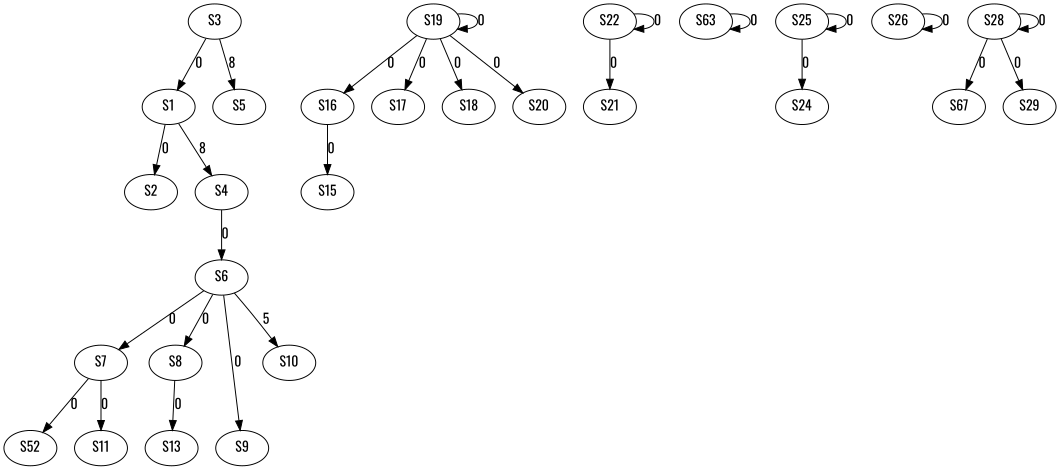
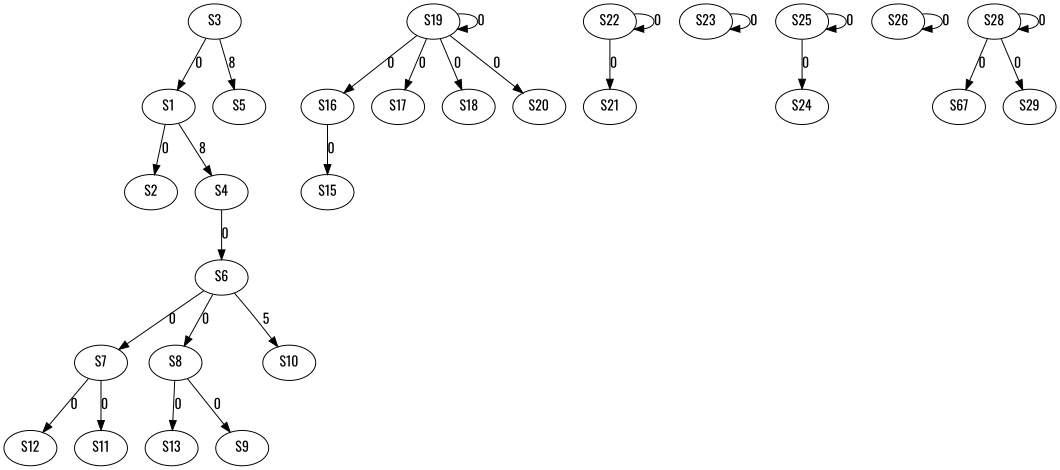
(706, 22) -> (706, 22)
(231, 358) -> (206, 401)
(30, 448) -> (30, 448)
